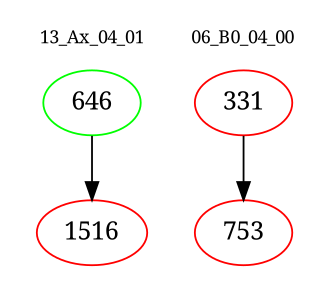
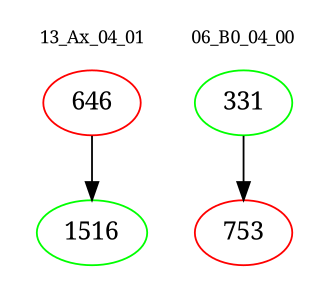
(92, 103) -> (92, 103)
(244, 103) -> (244, 103)
(92, 233) -> (92, 233)
